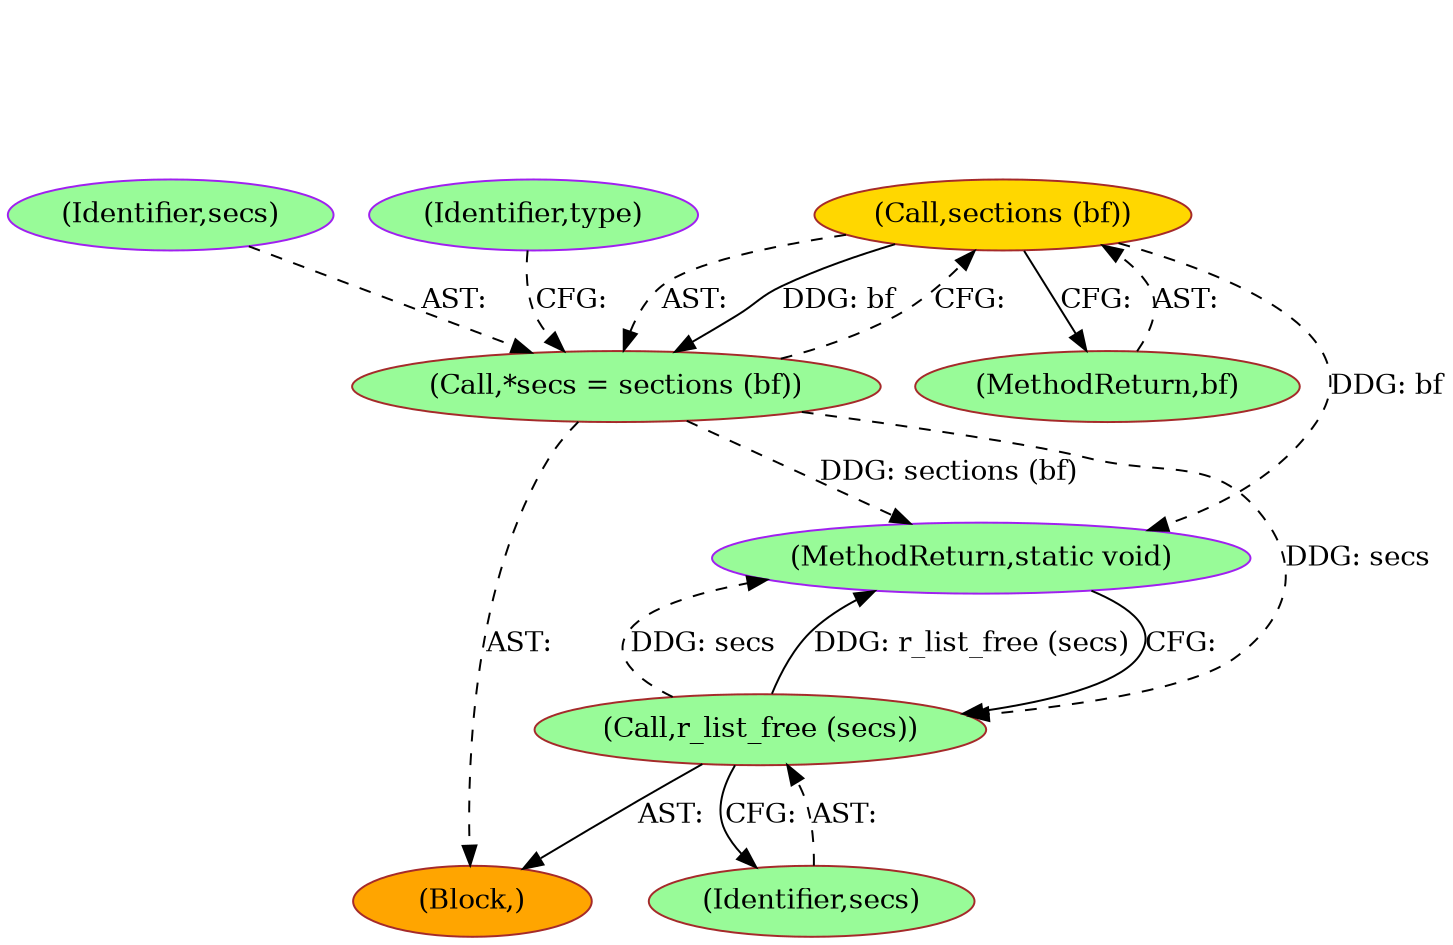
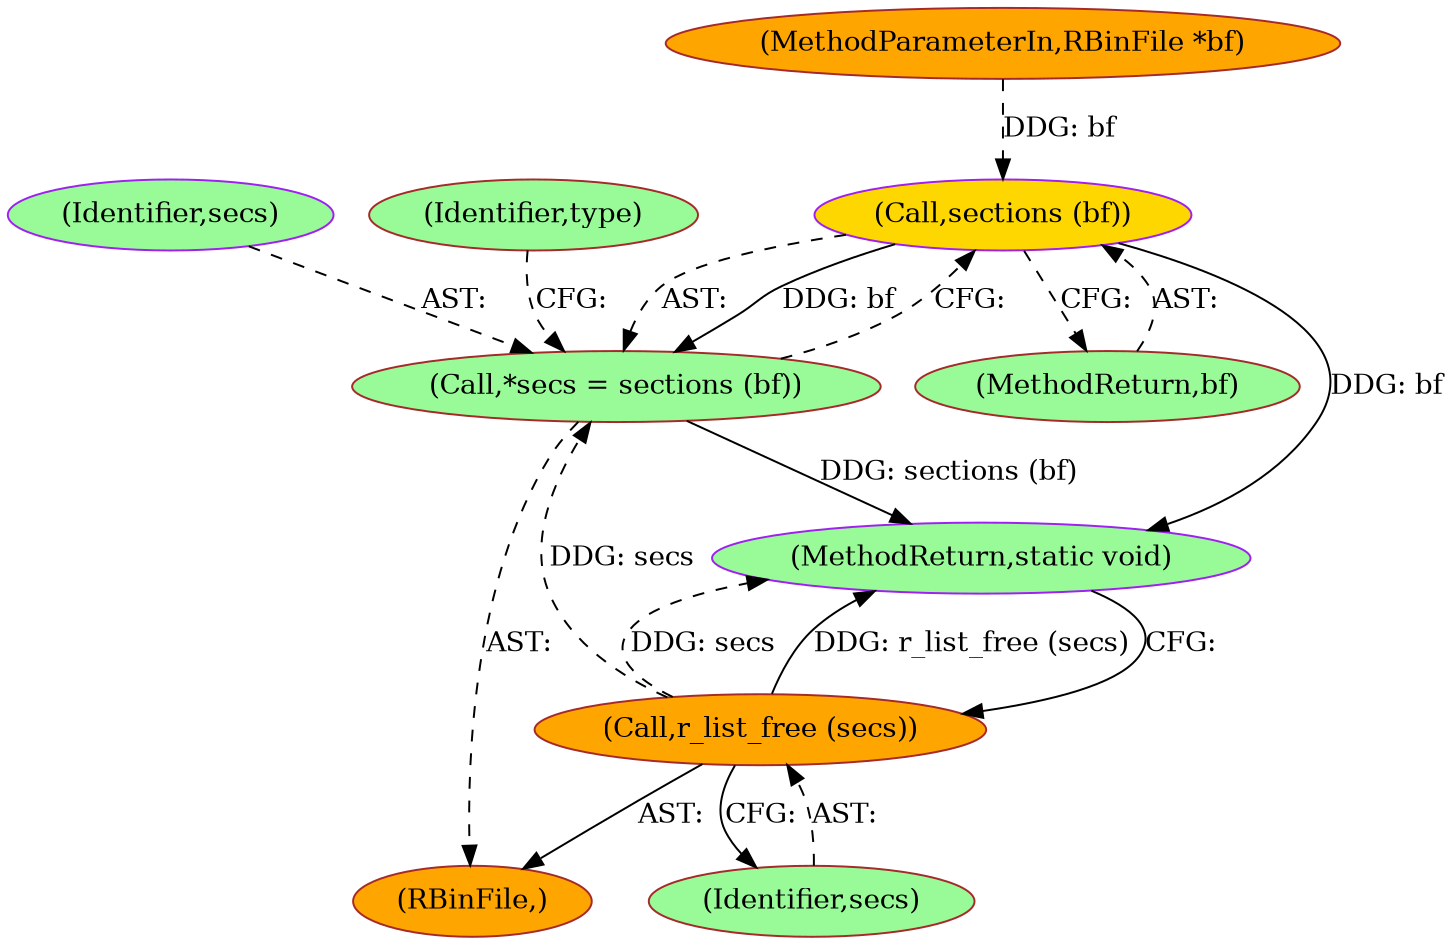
none -> (1003, 43)
(534, 215) -> (534, 215)
(1003, 215) -> (1003, 215)
(1050, 292) -> (1050, 292)
(1327, 362) -> (1327, 362)
(790, 468) -> (790, 468)
(1222, 482) -> (549, 592)
(760, 730) -> (760, 730)
(472, 901) -> (472, 901)
